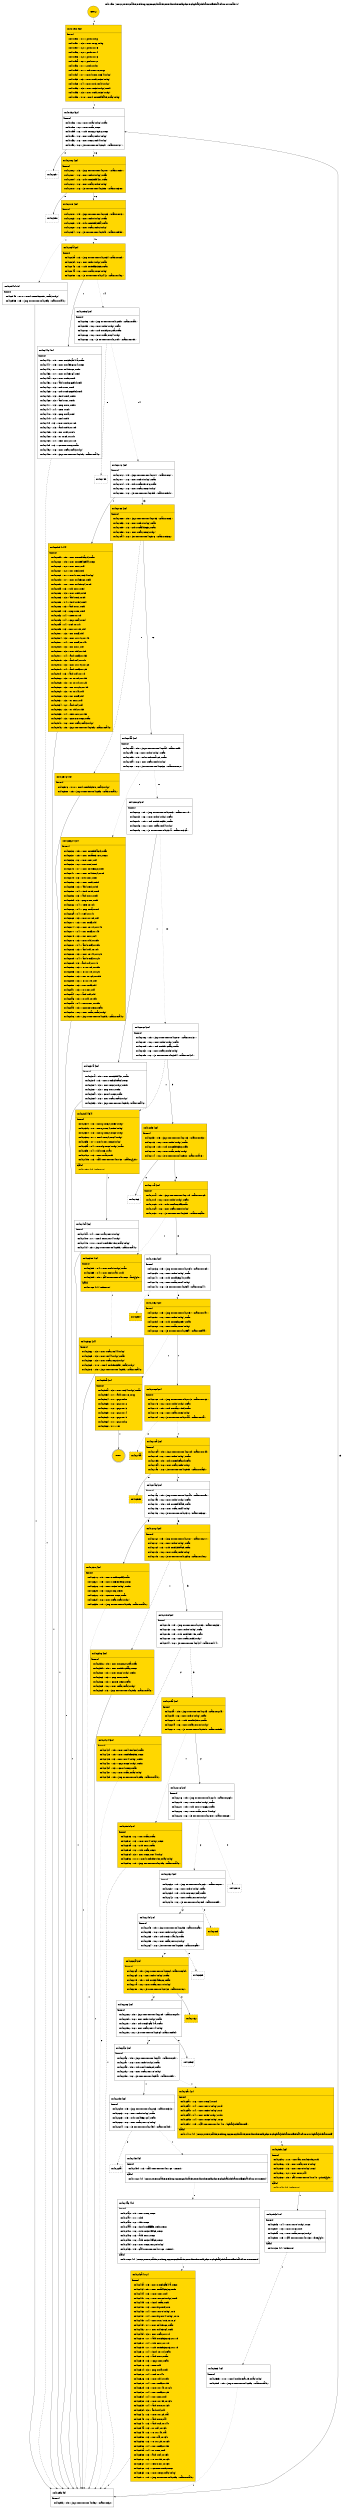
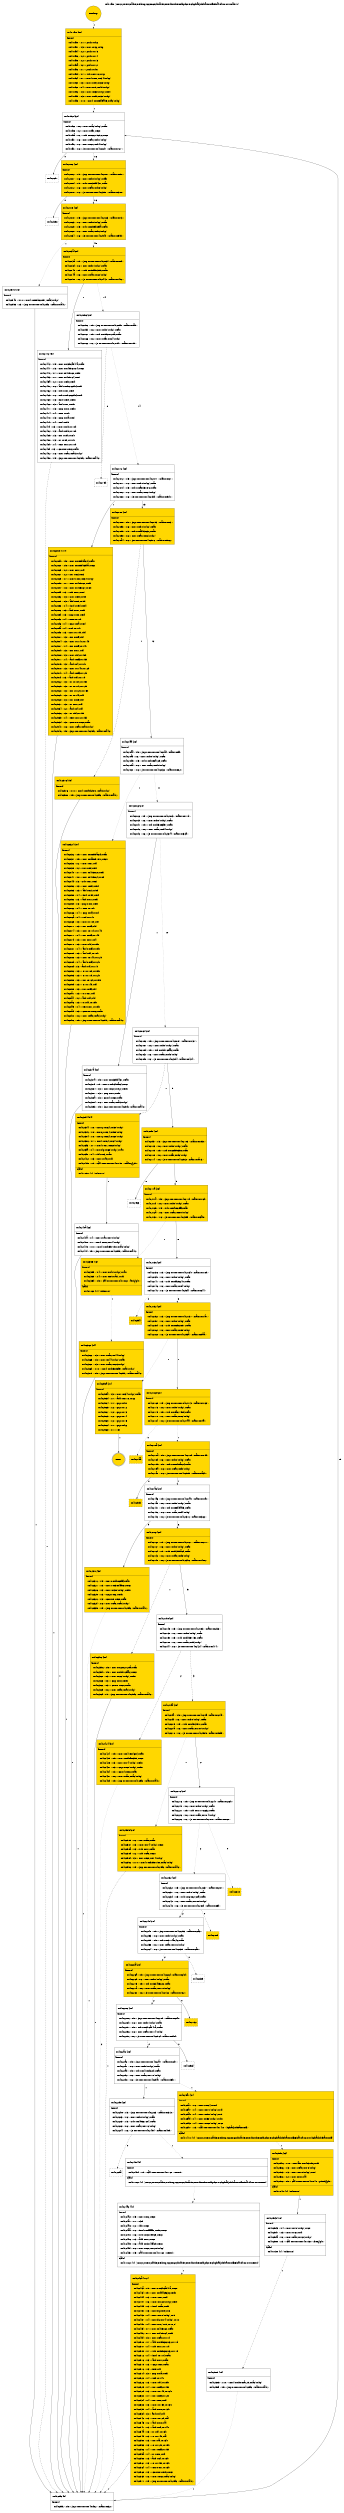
(93, 12) -> (93, 14)
(234, 1888) -> (234, 1892)
